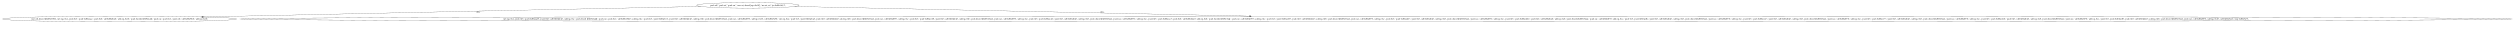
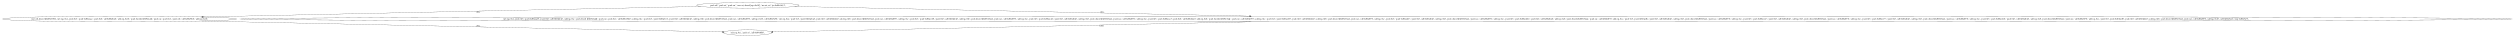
none -> (748, 33)
